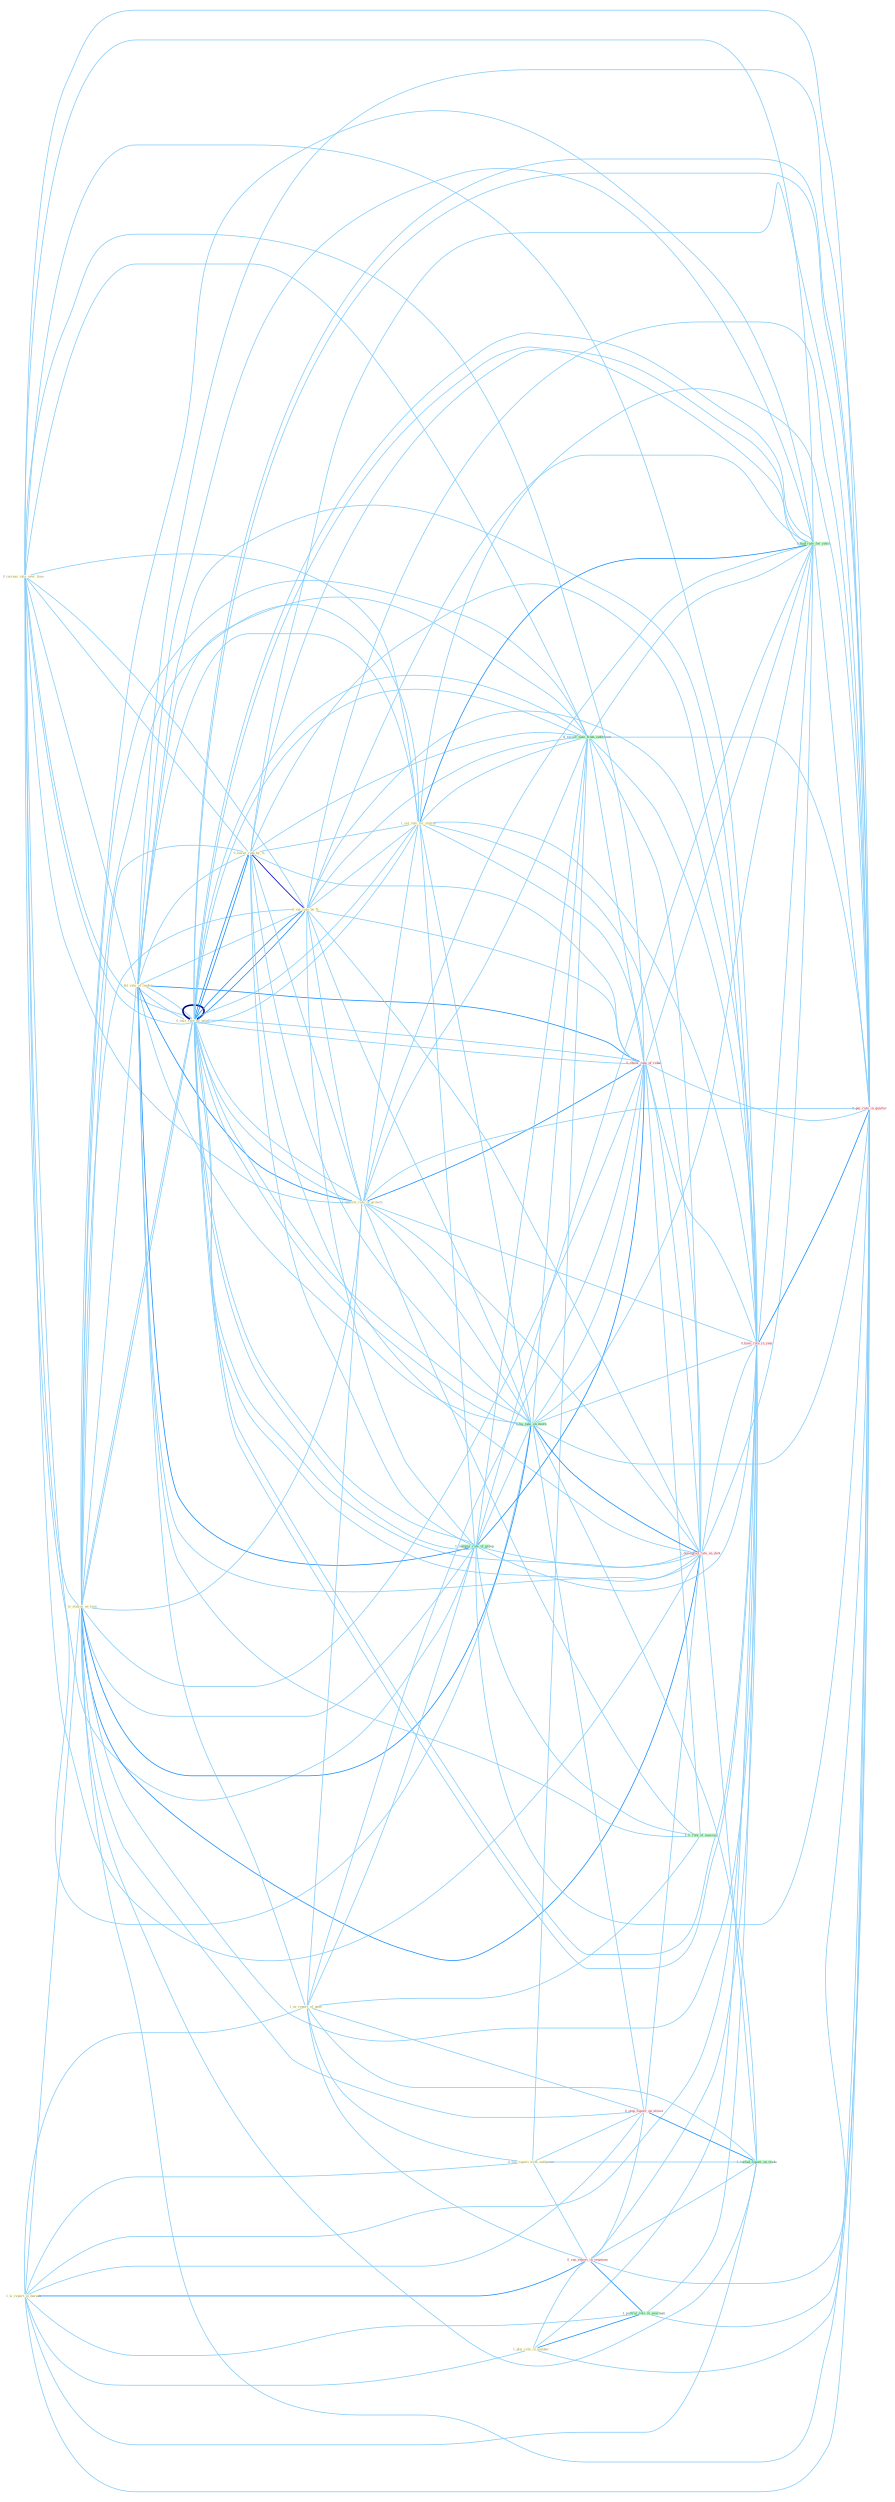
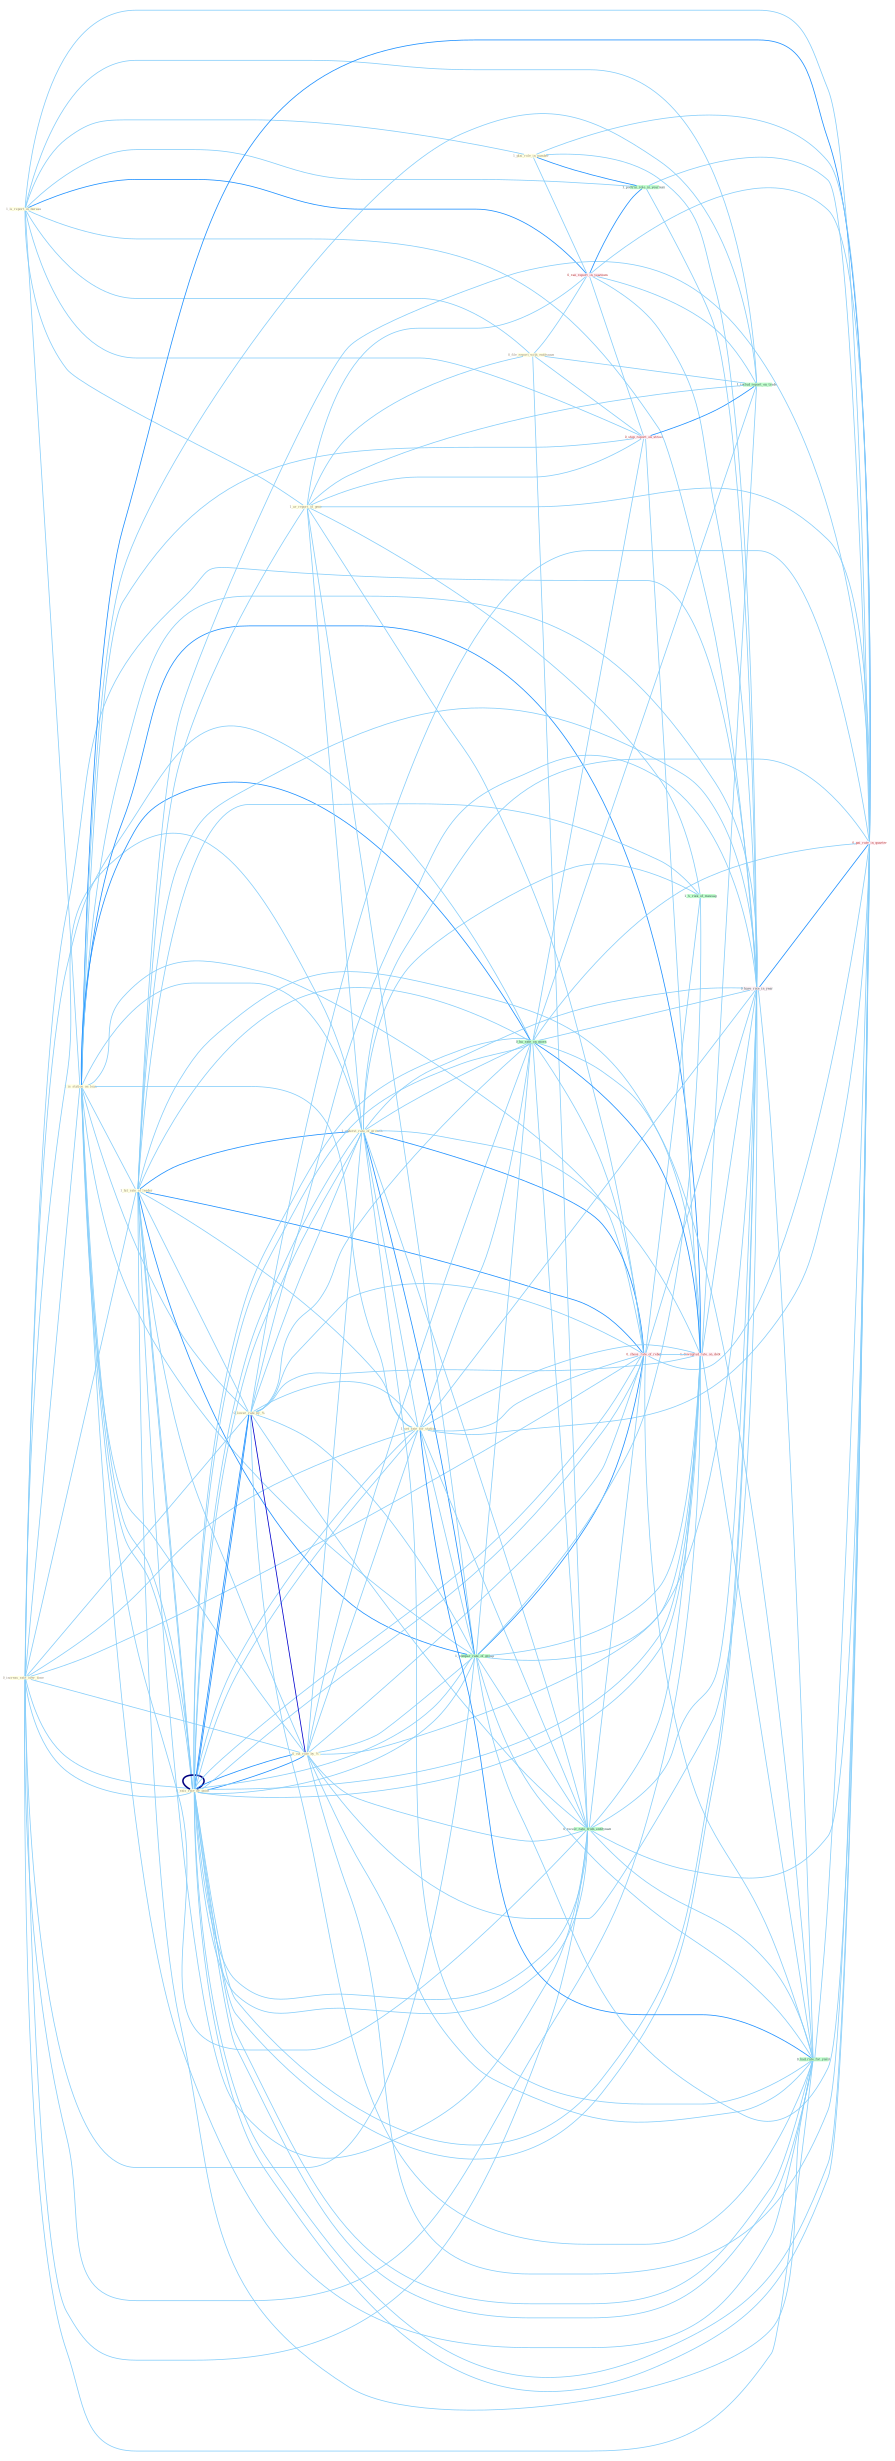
(711, 10) -> (693, 489)
(757, 1343) -> (757, 989)
none -> (427, 1392)
(786, 2455) -> (425, 46)
